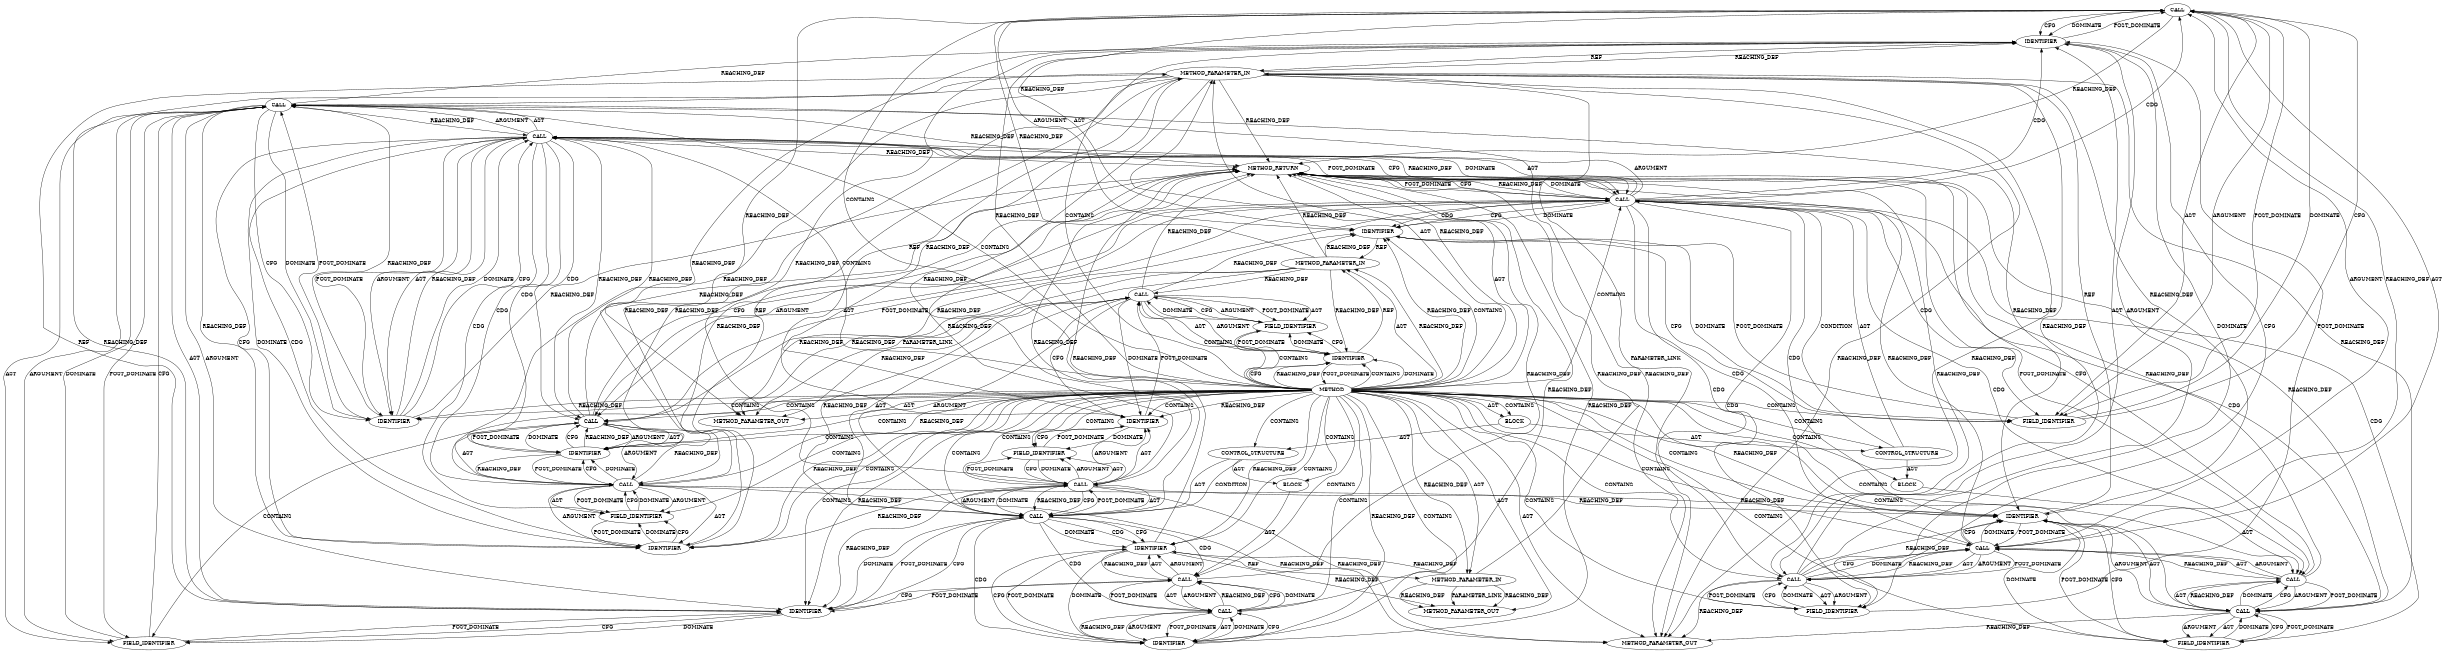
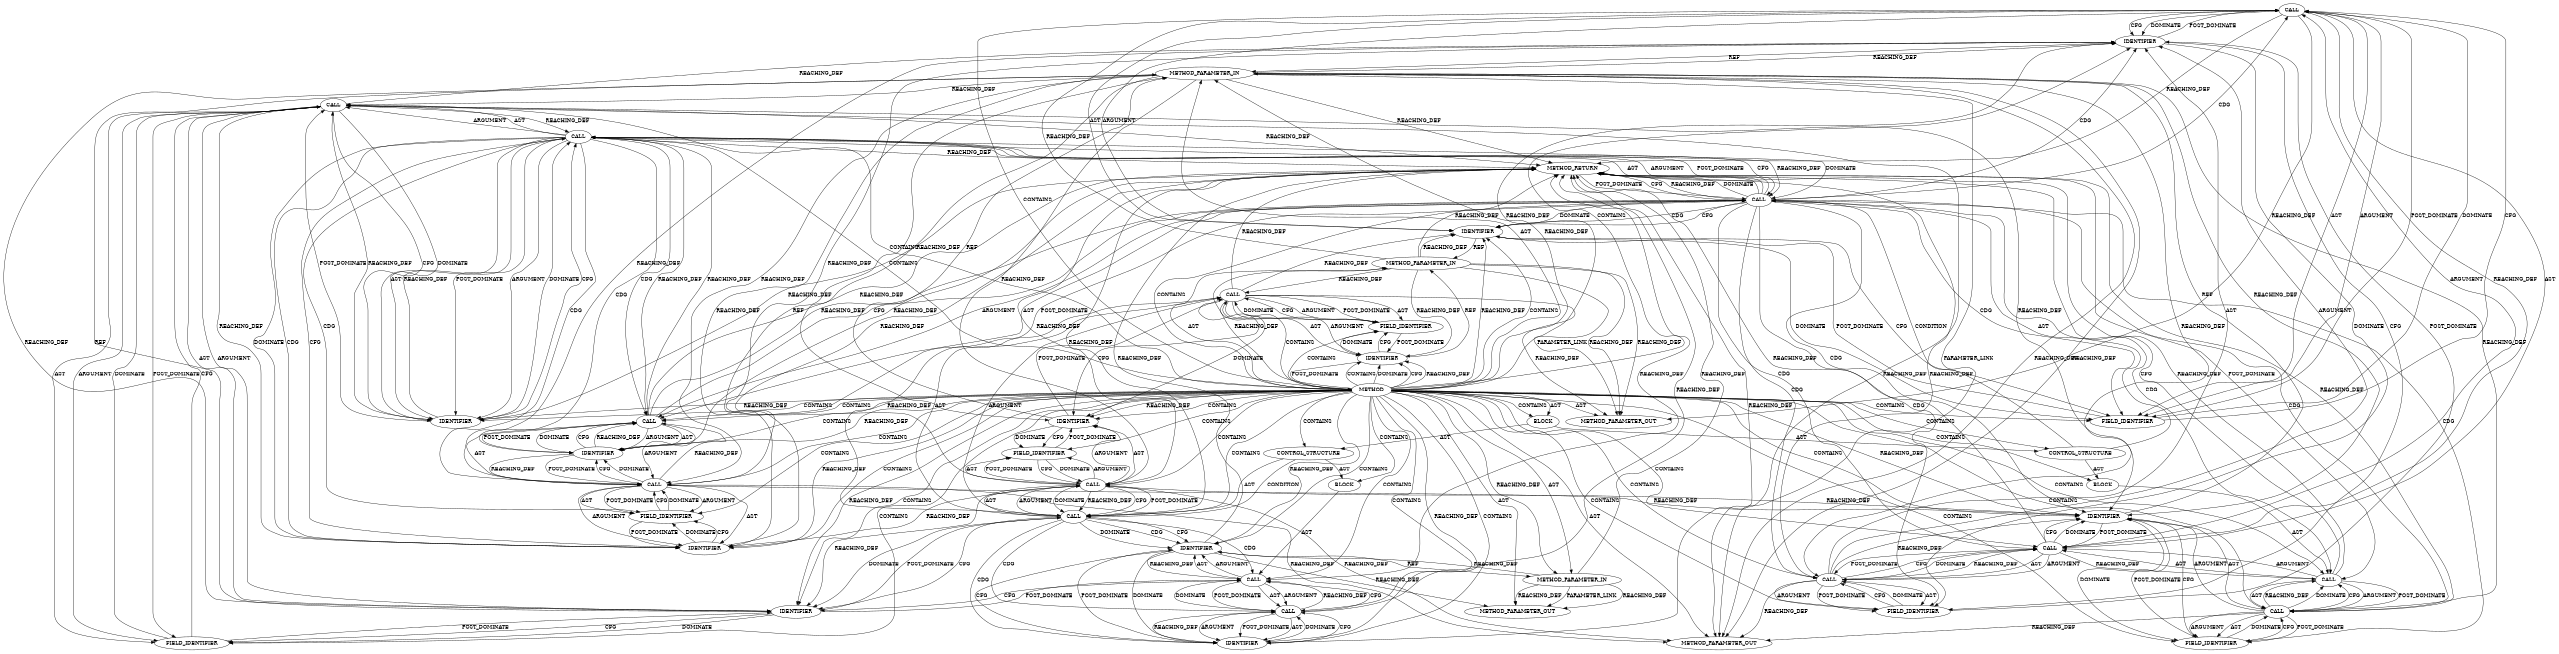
(1496, 288) -> none
